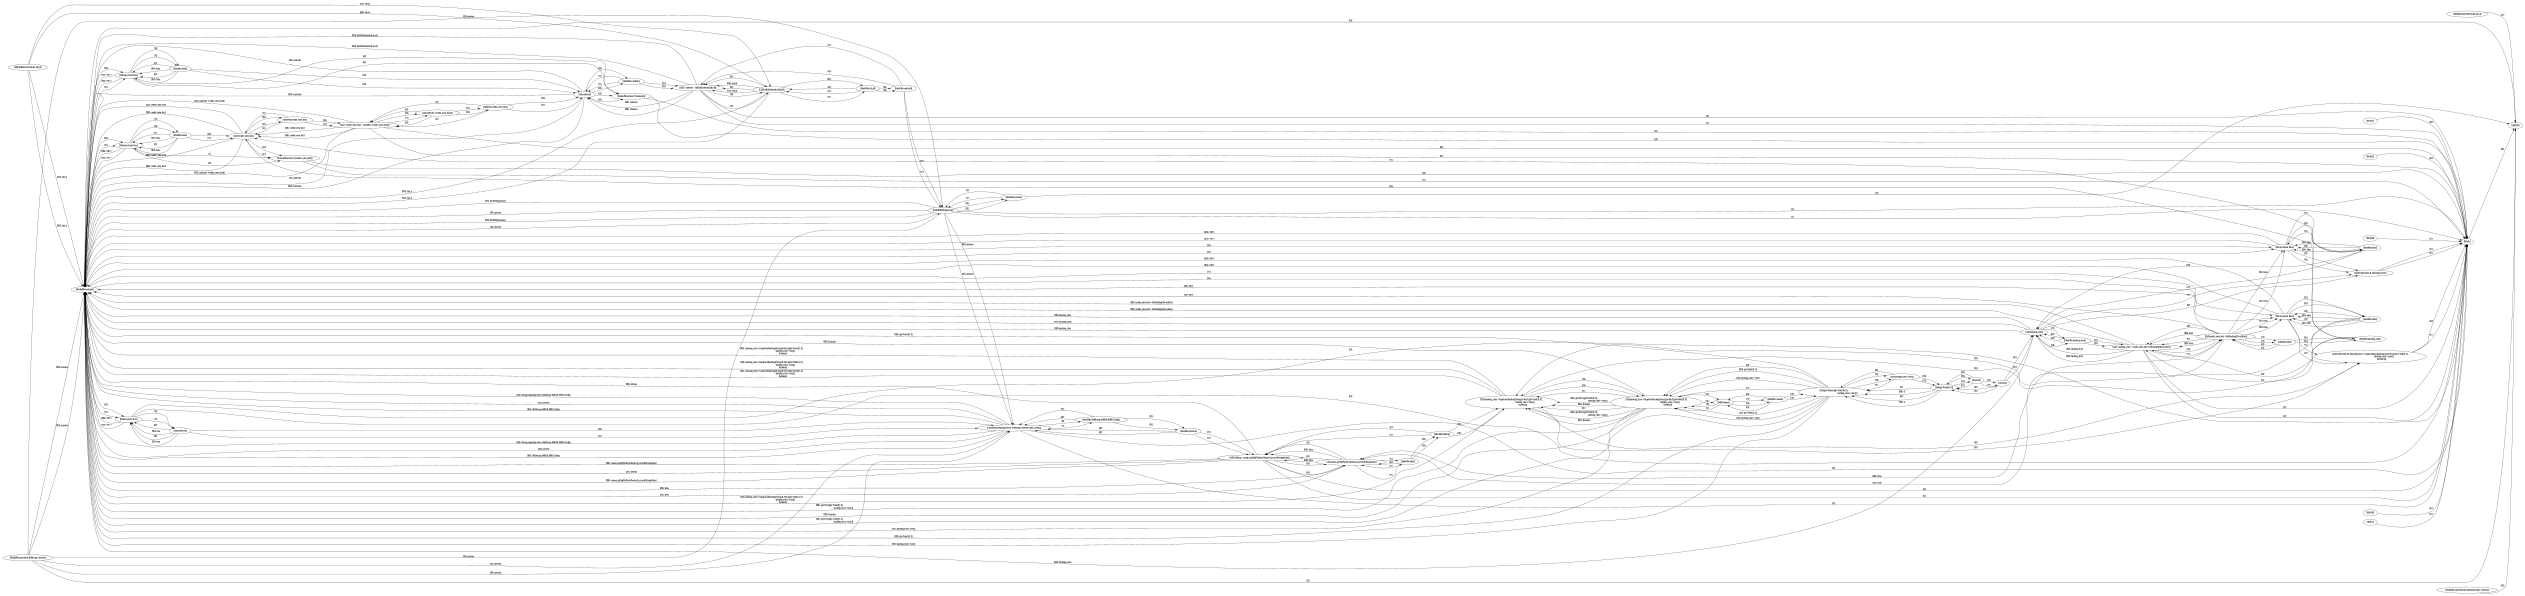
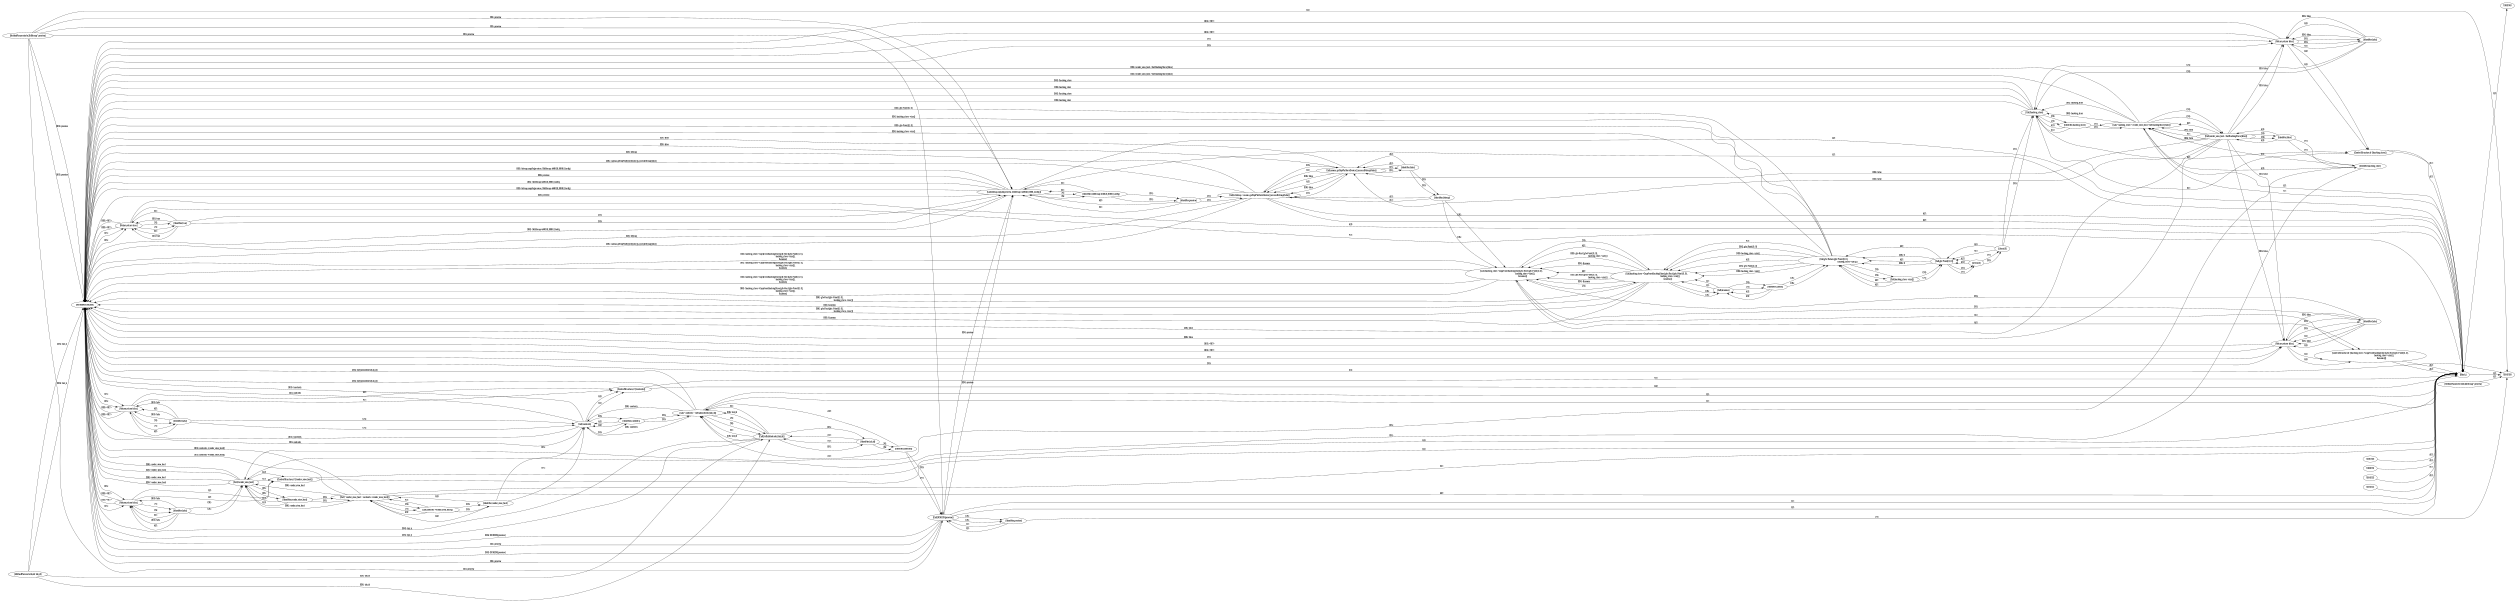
(2467, 14) -> none
(2418, 240) -> (2485, 191)
(2467, 590) -> (2463, 384)
